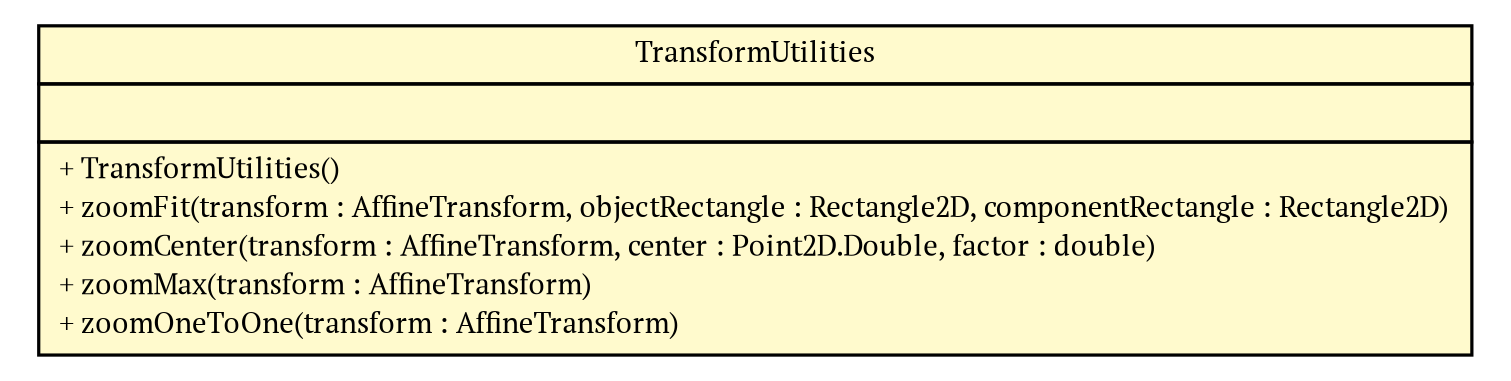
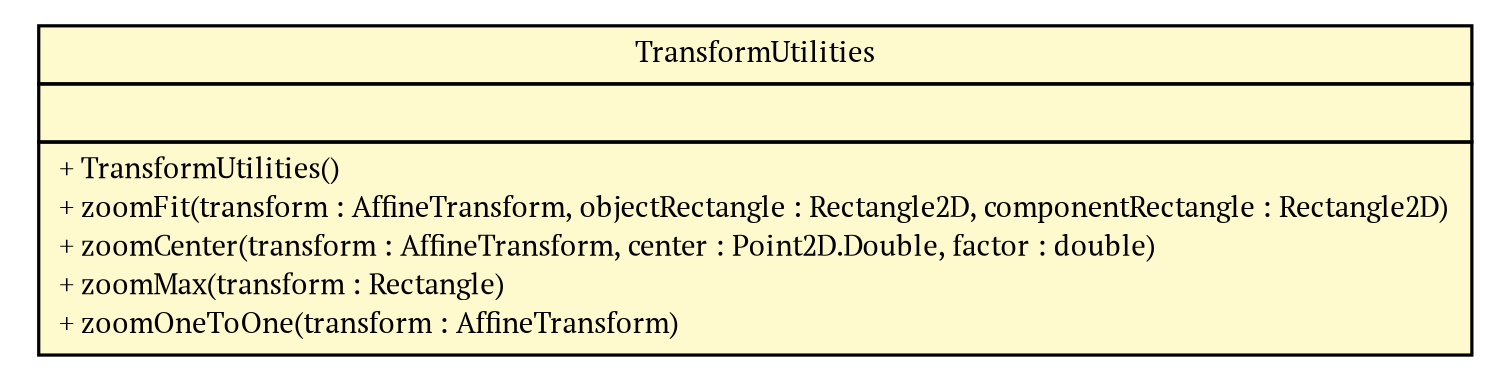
(326, 286) -> (282, 286)
